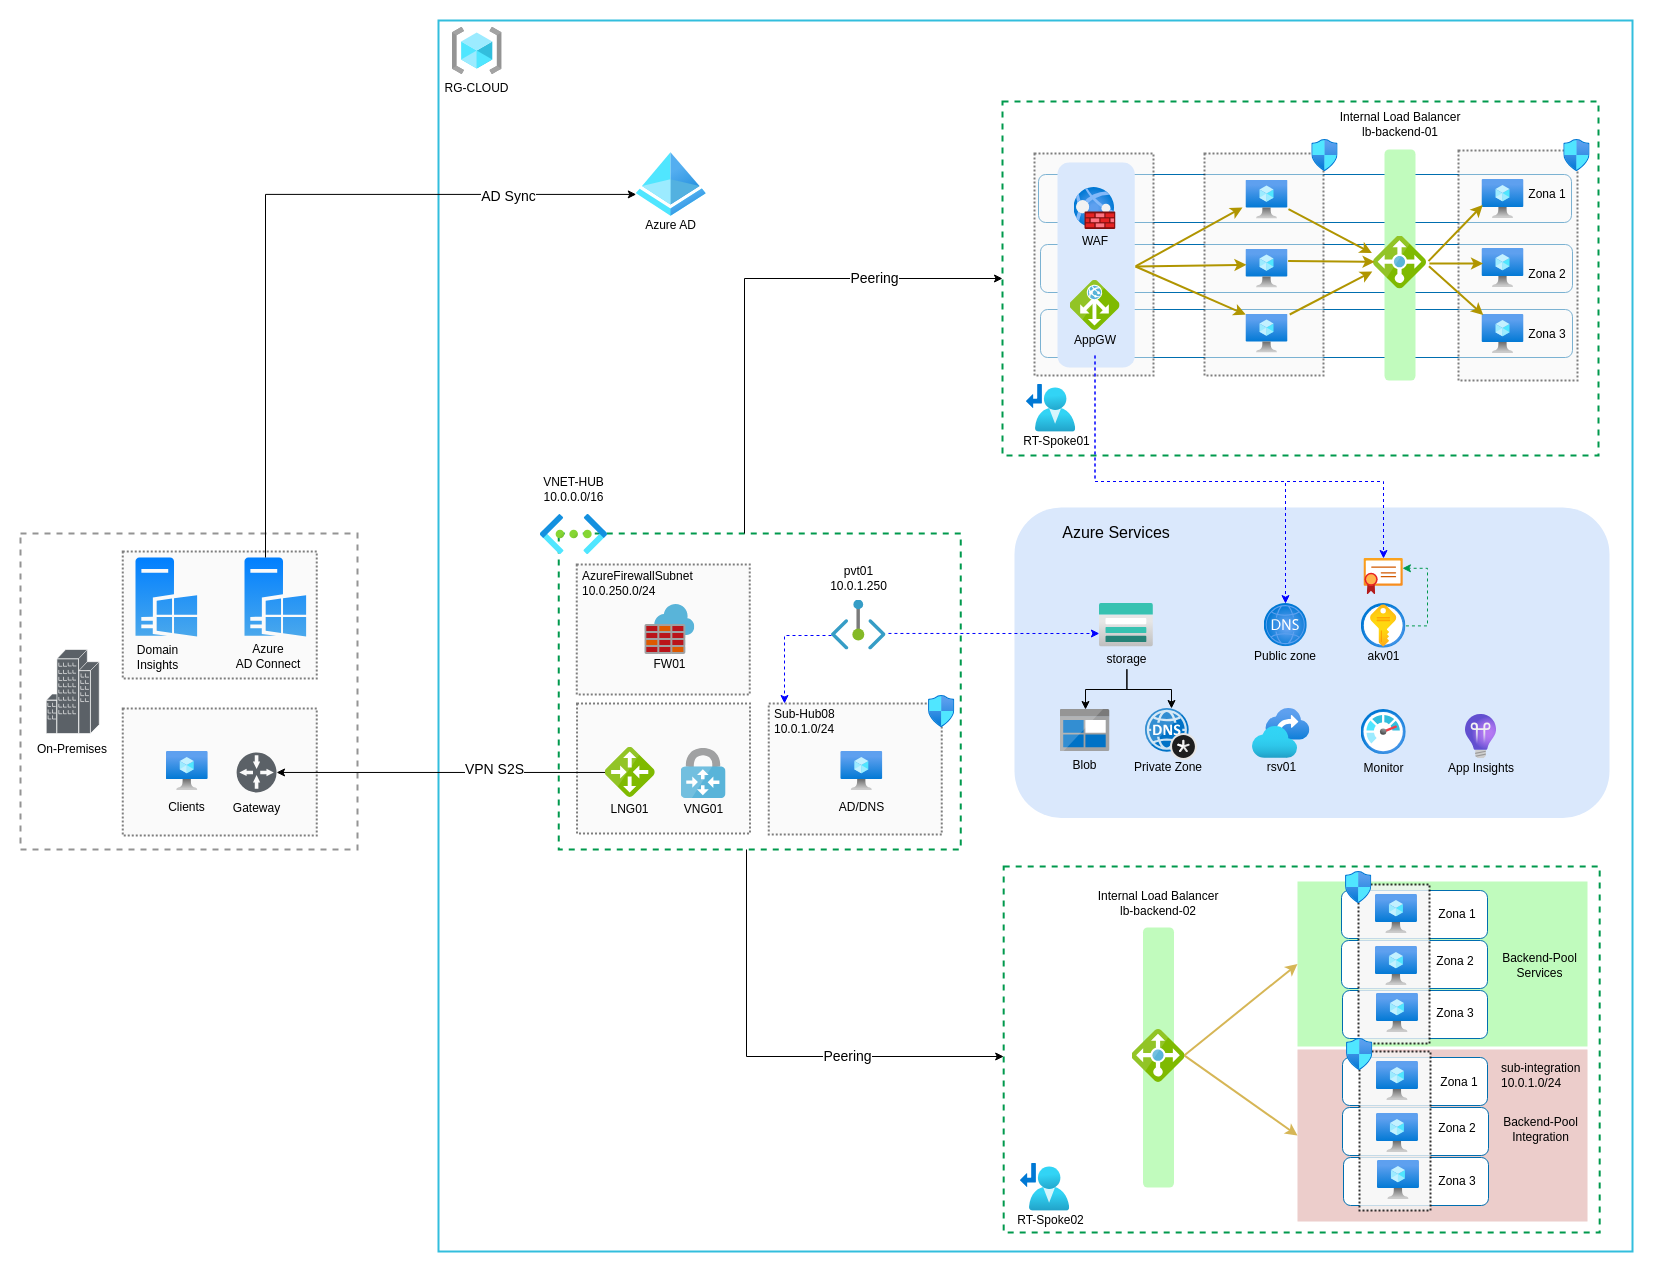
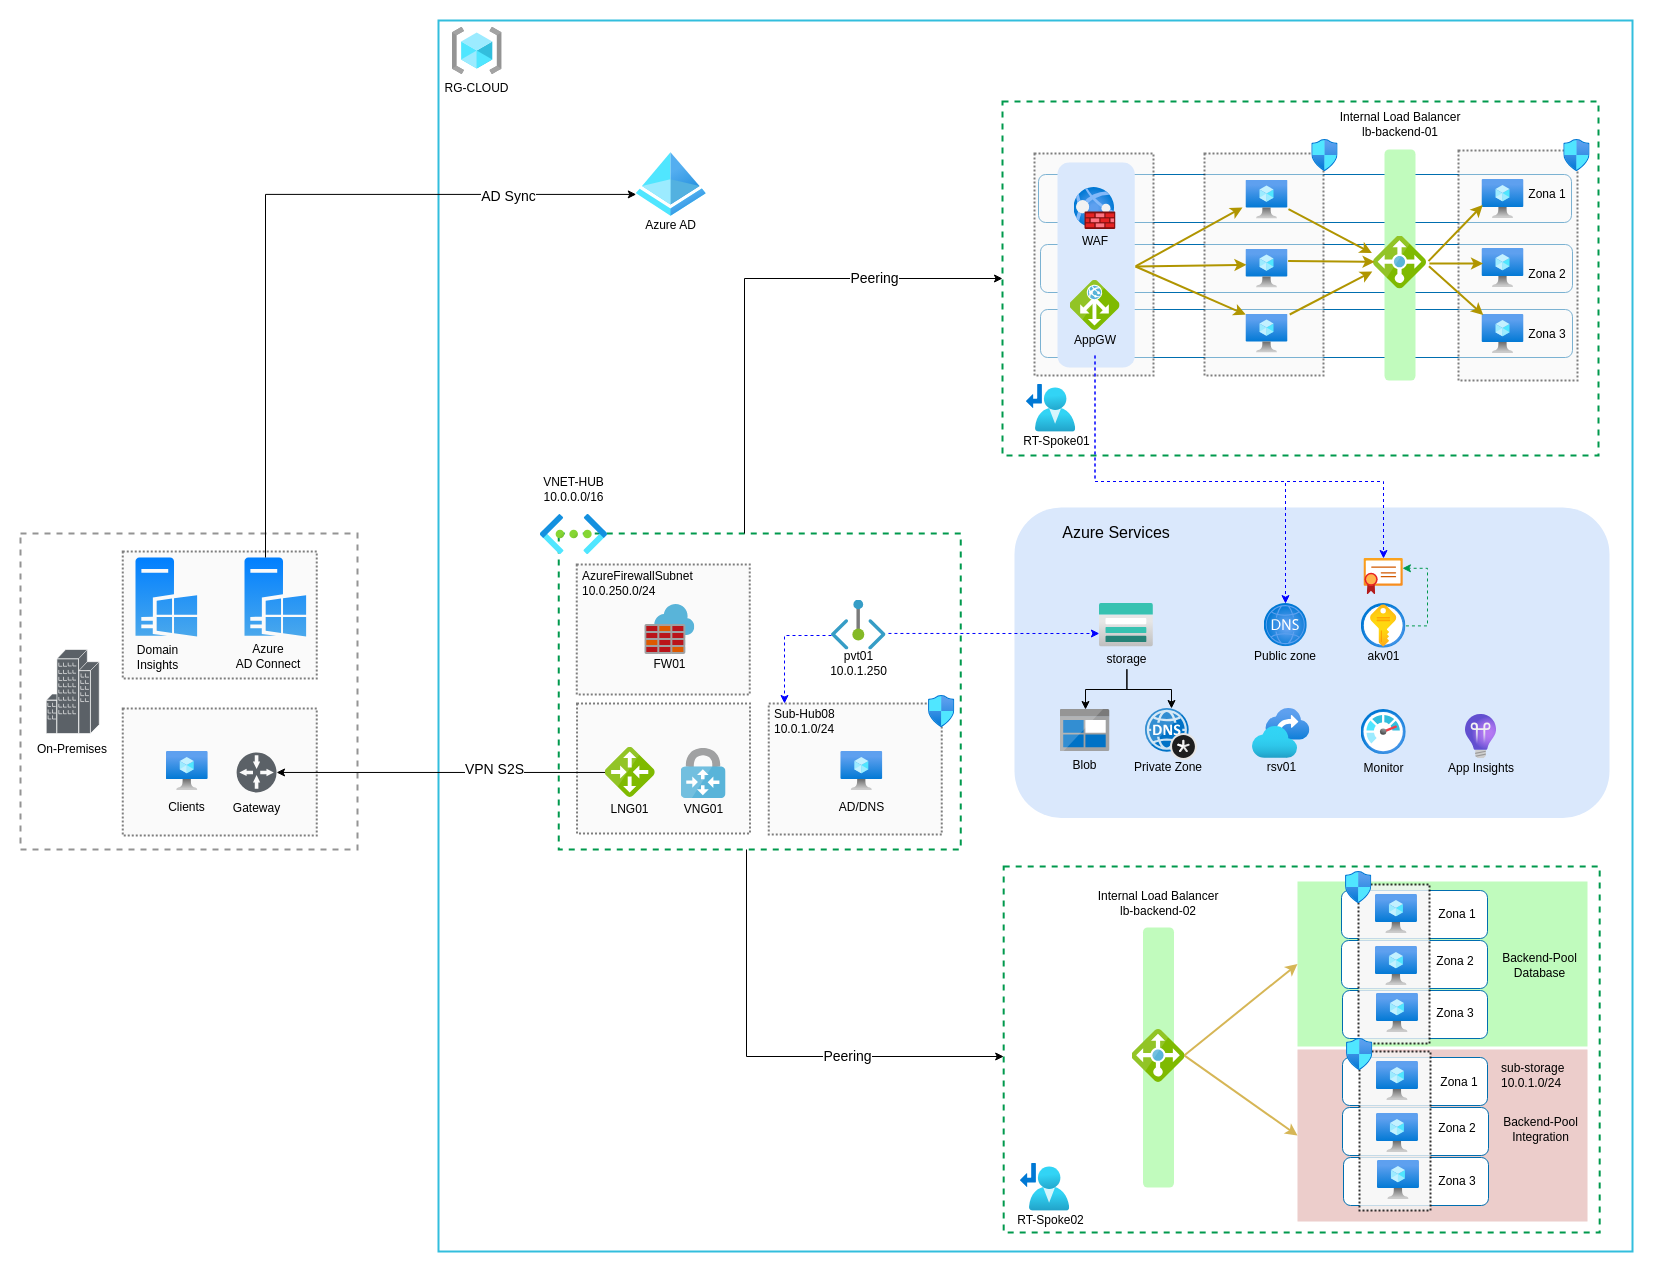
(859, 579) -> (859, 664)
(1540, 966) -> (1540, 966)
(1543, 1076) -> (1538, 1076)
